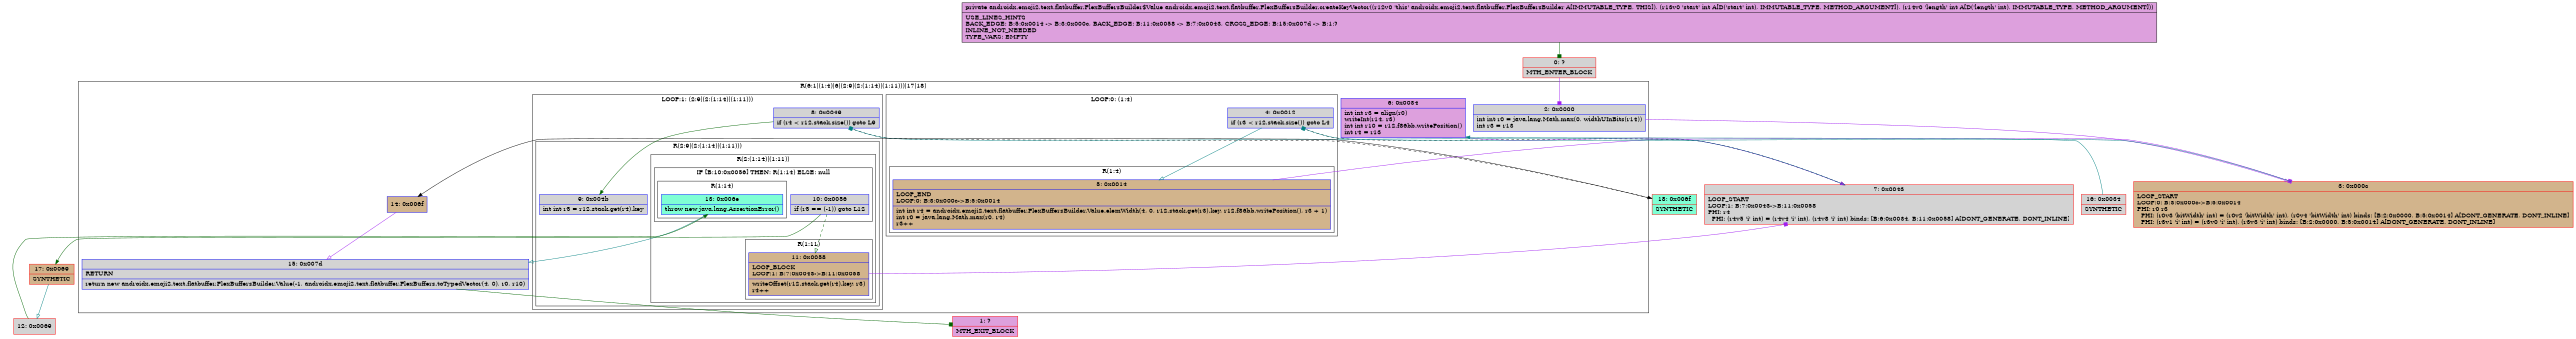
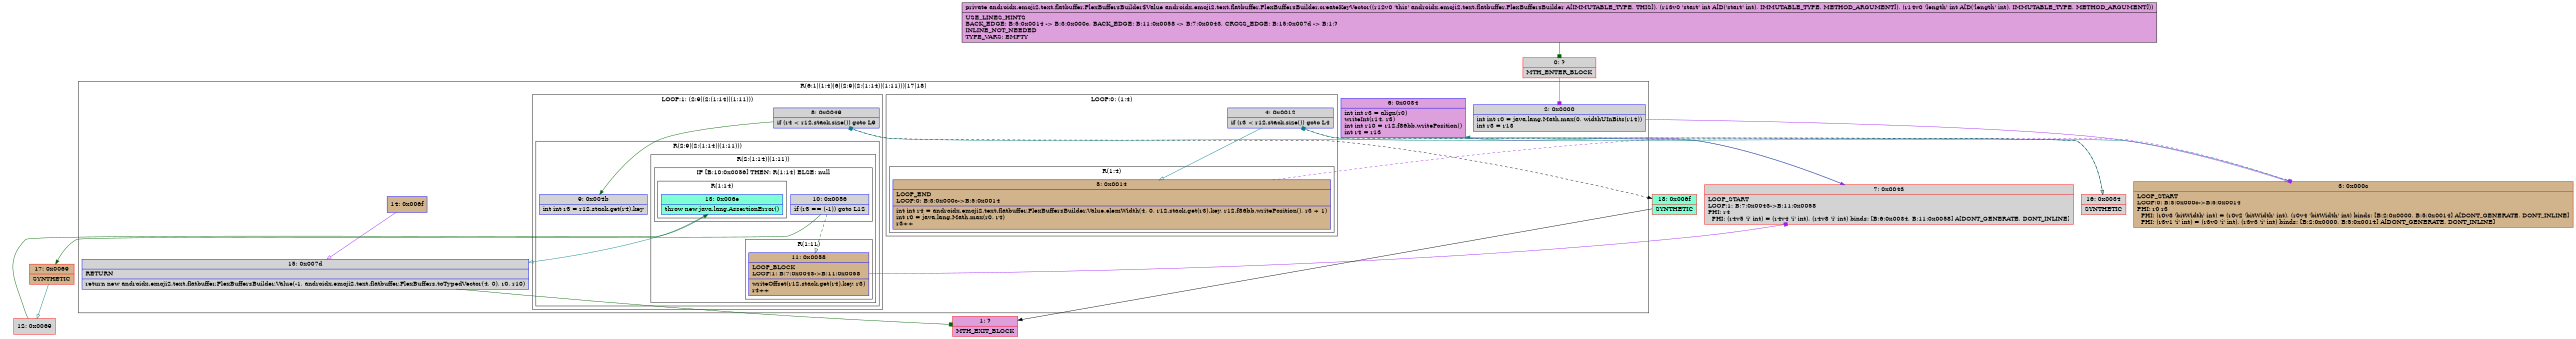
(846, 138) -> (1321, 267)
(1574, 139) -> (1717, 138)
(1577, 145) -> (1577, 145)
